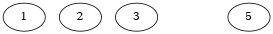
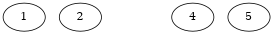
(137, 17) -> none
none -> (193, 17)
